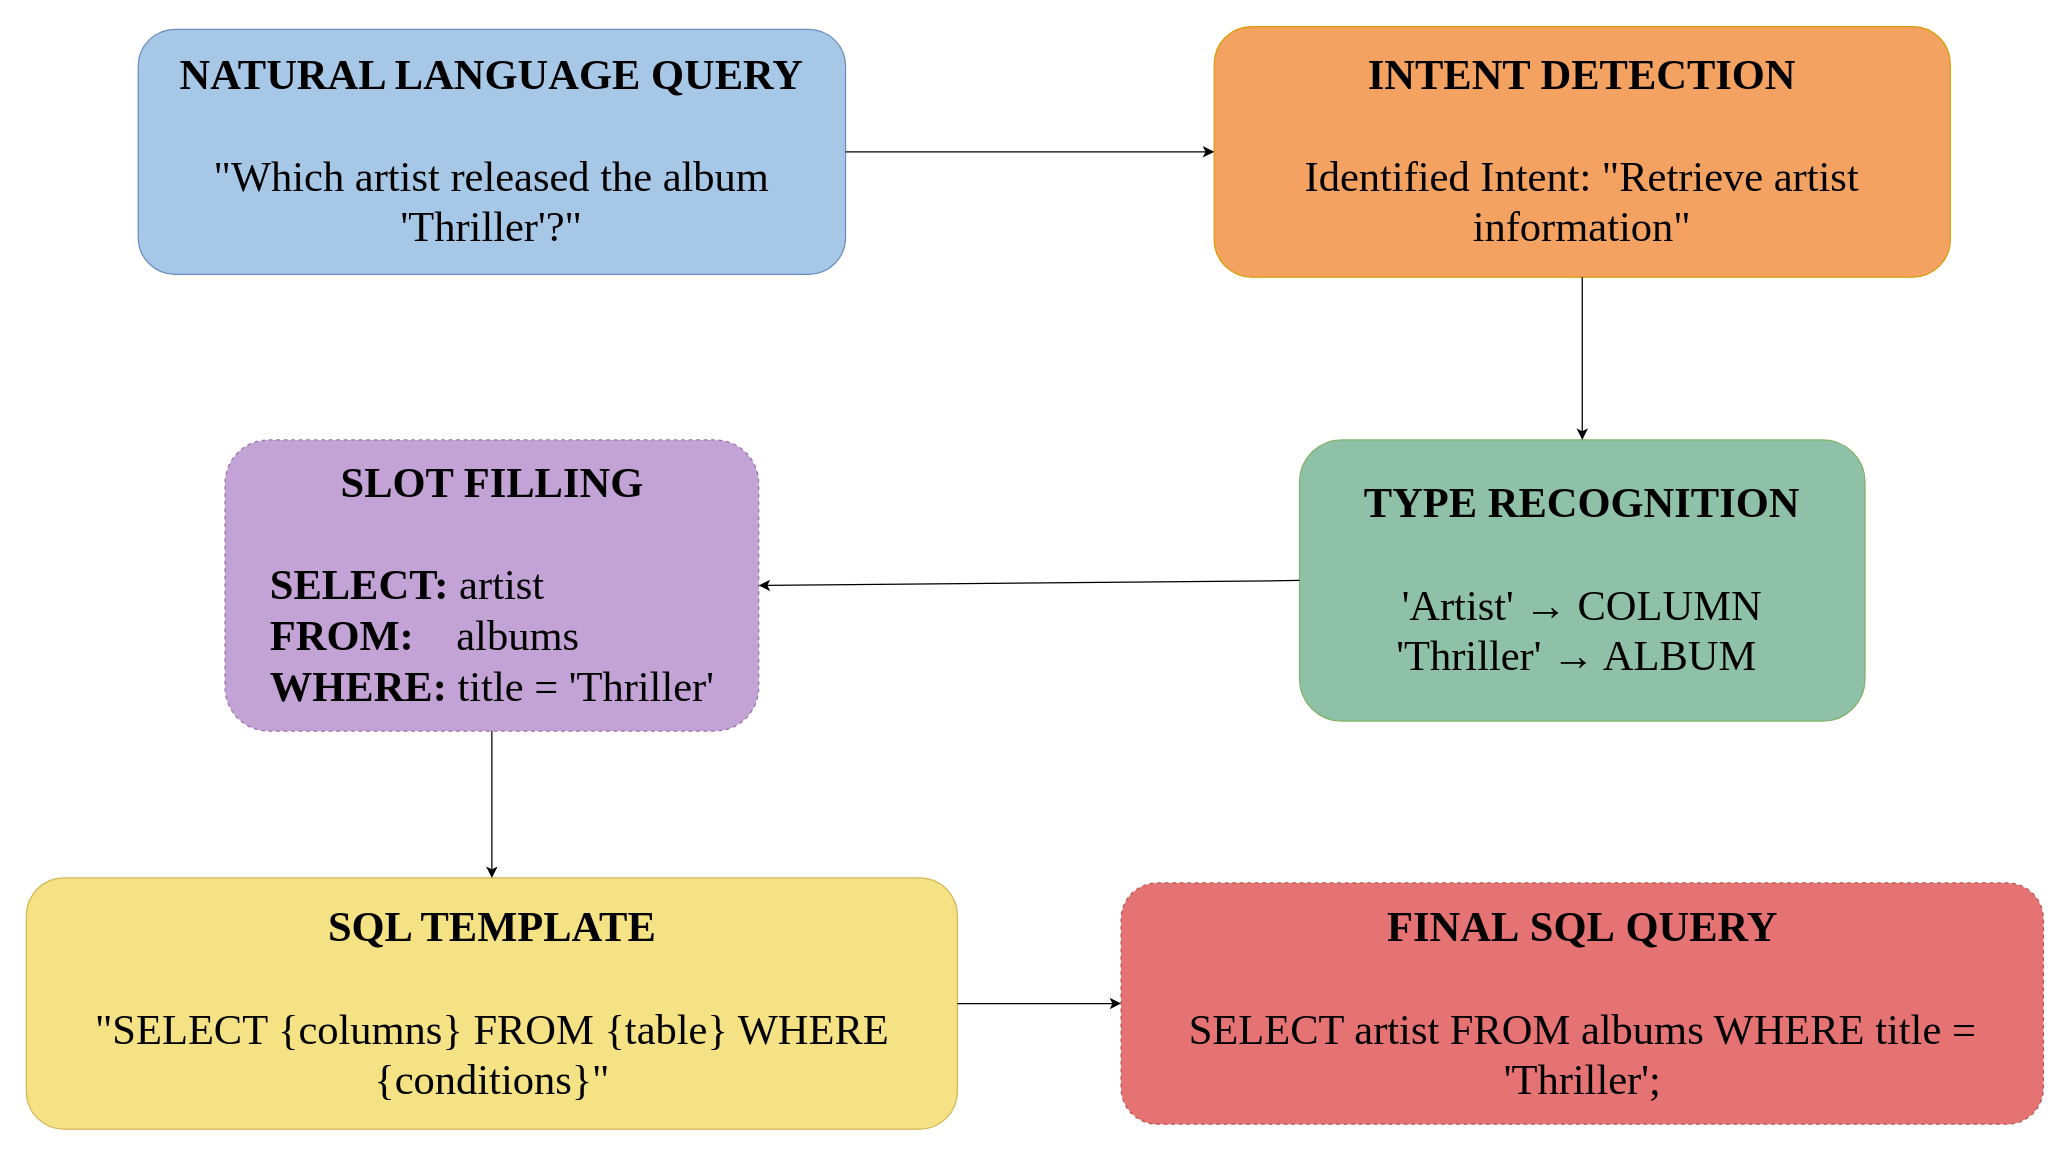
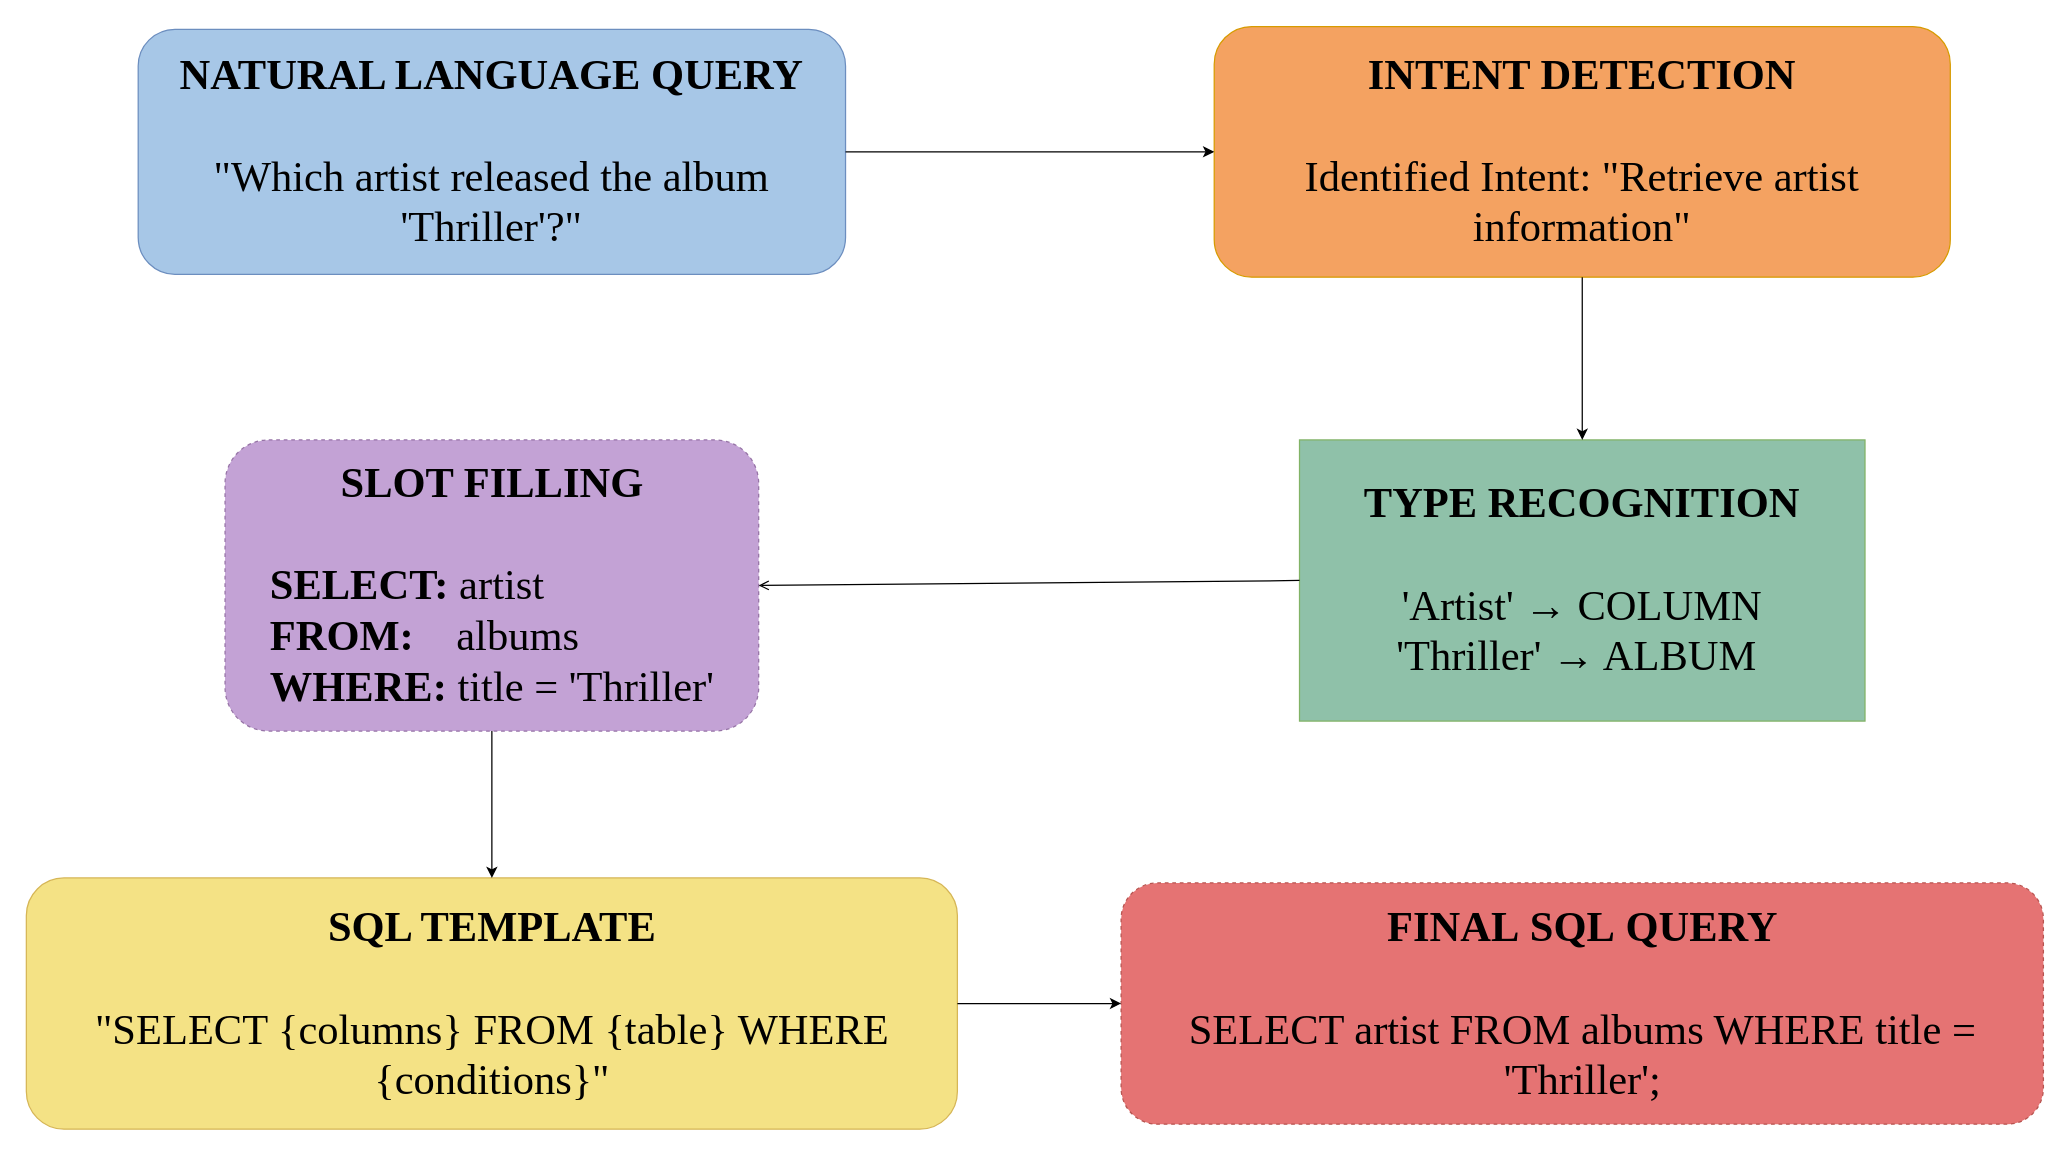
(1583, 581) -> (1583, 581)
(769, 586) -> (766, 586)
